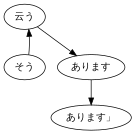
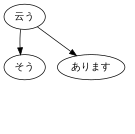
(29, 46) -> (20, 38)
(91, 118) -> none
